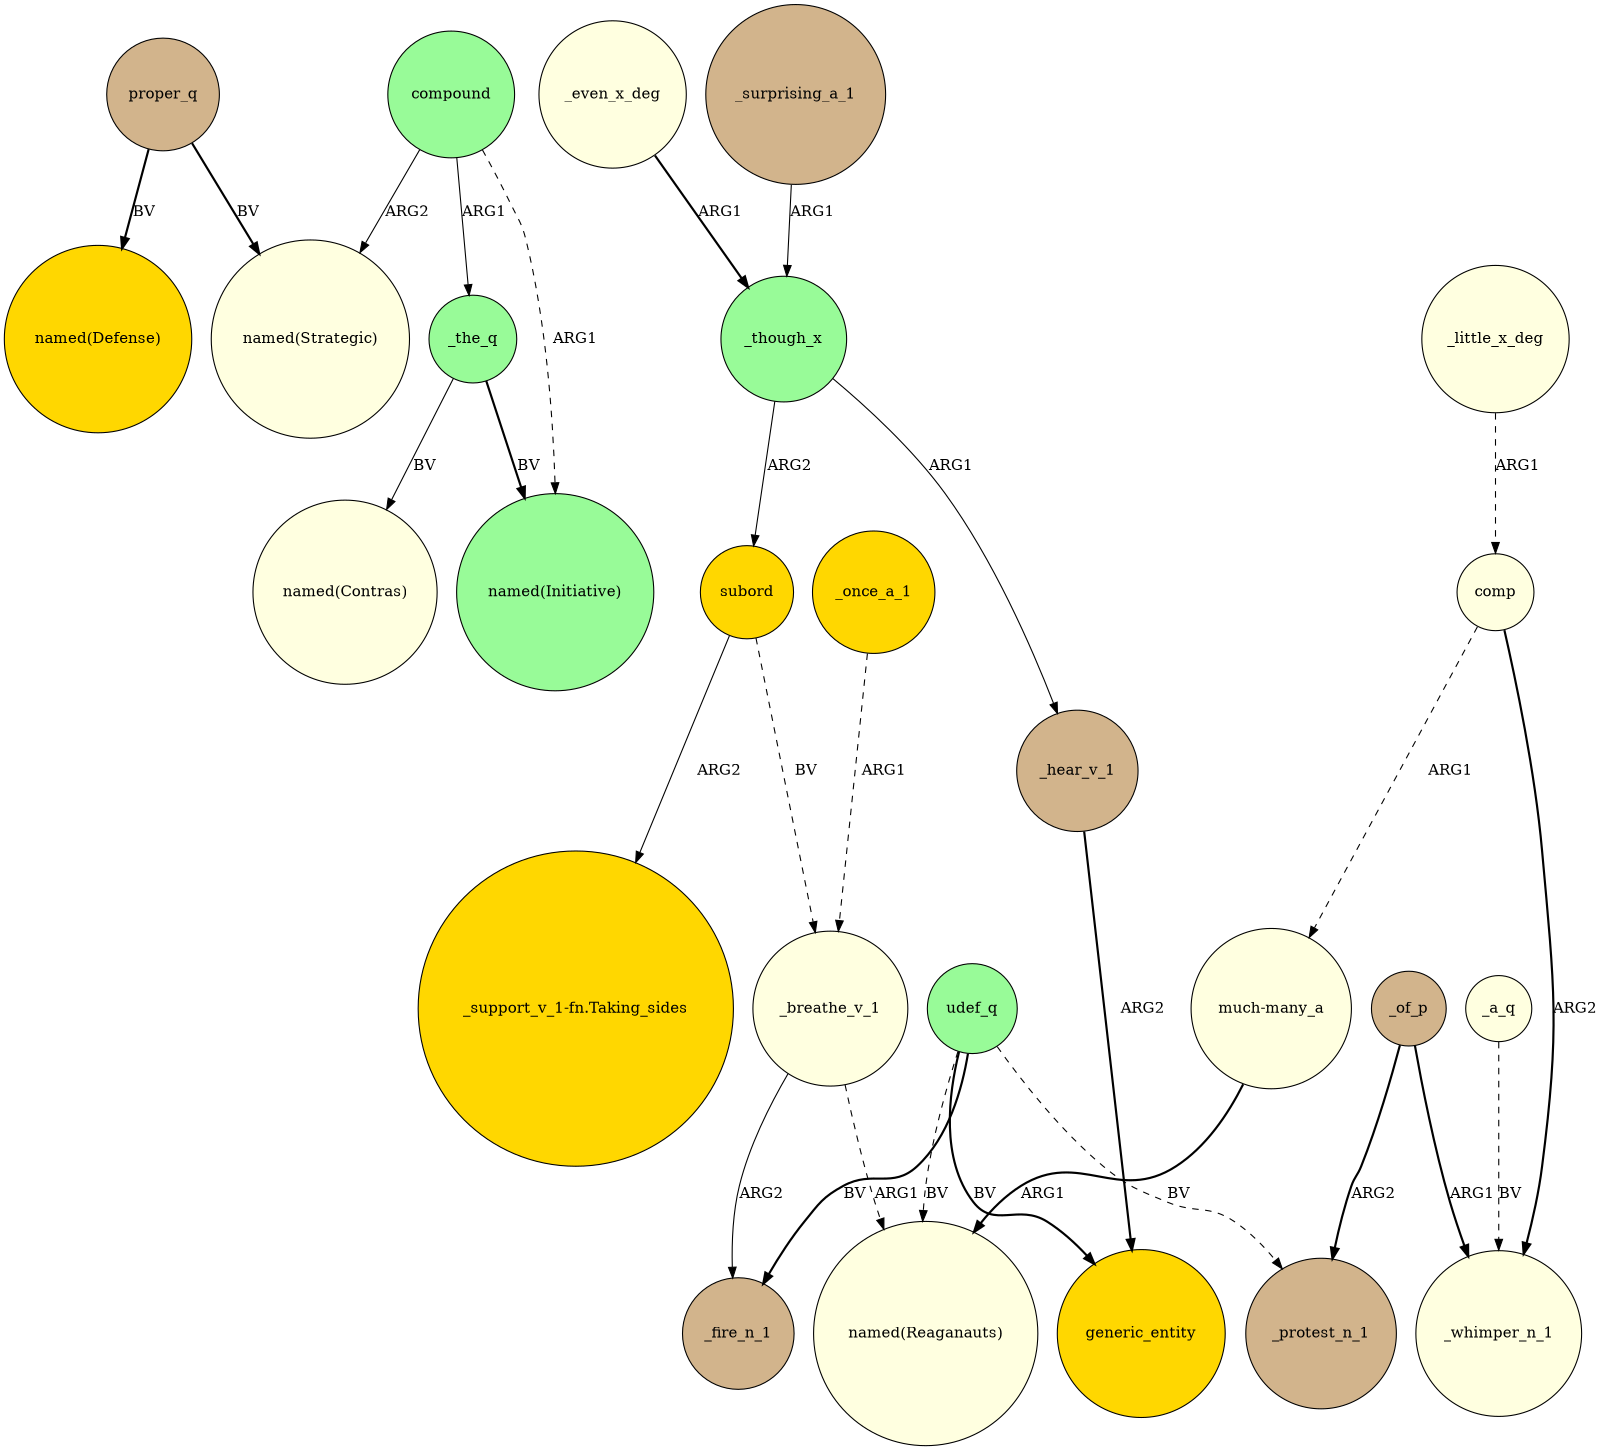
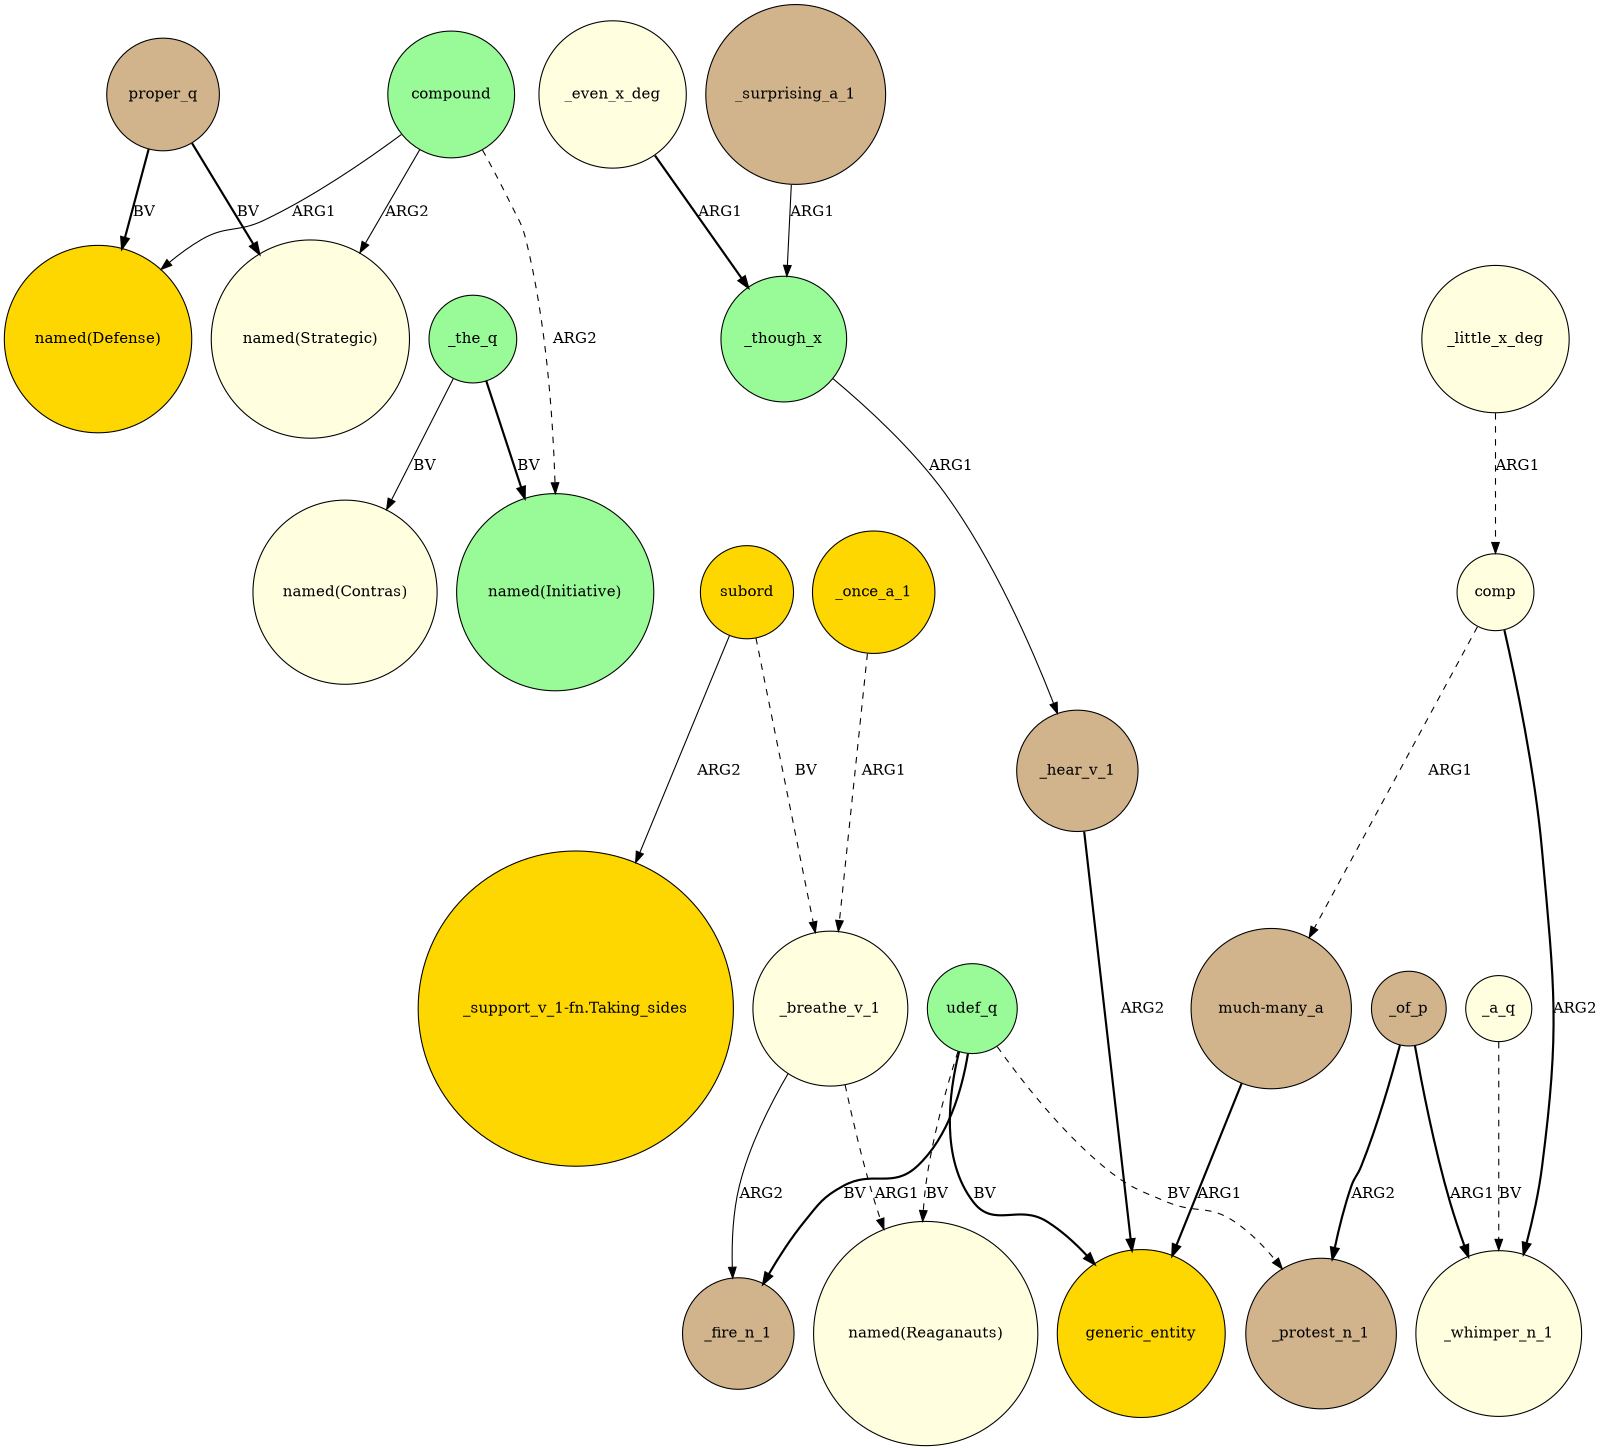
(462, 221) -> (289, 207)
(575, 339) -> (575, 339)
(765, 468) -> none
(1271, 1009) -> (1271, 1009)
(1140, 1179) -> (1209, 1164)
